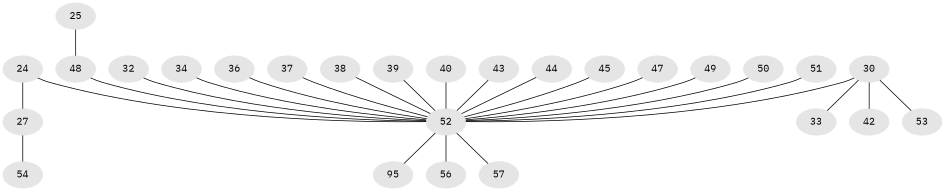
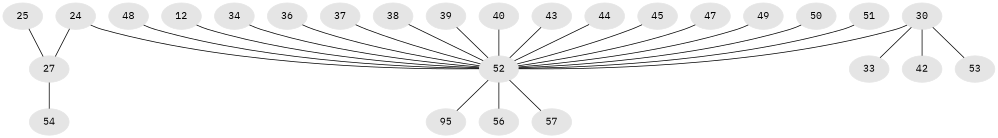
(76, 43) -> (36, 43)
(129, 69) -> (181, 16)
